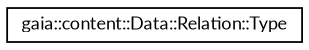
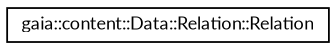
(155, 25) -> (168, 25)
